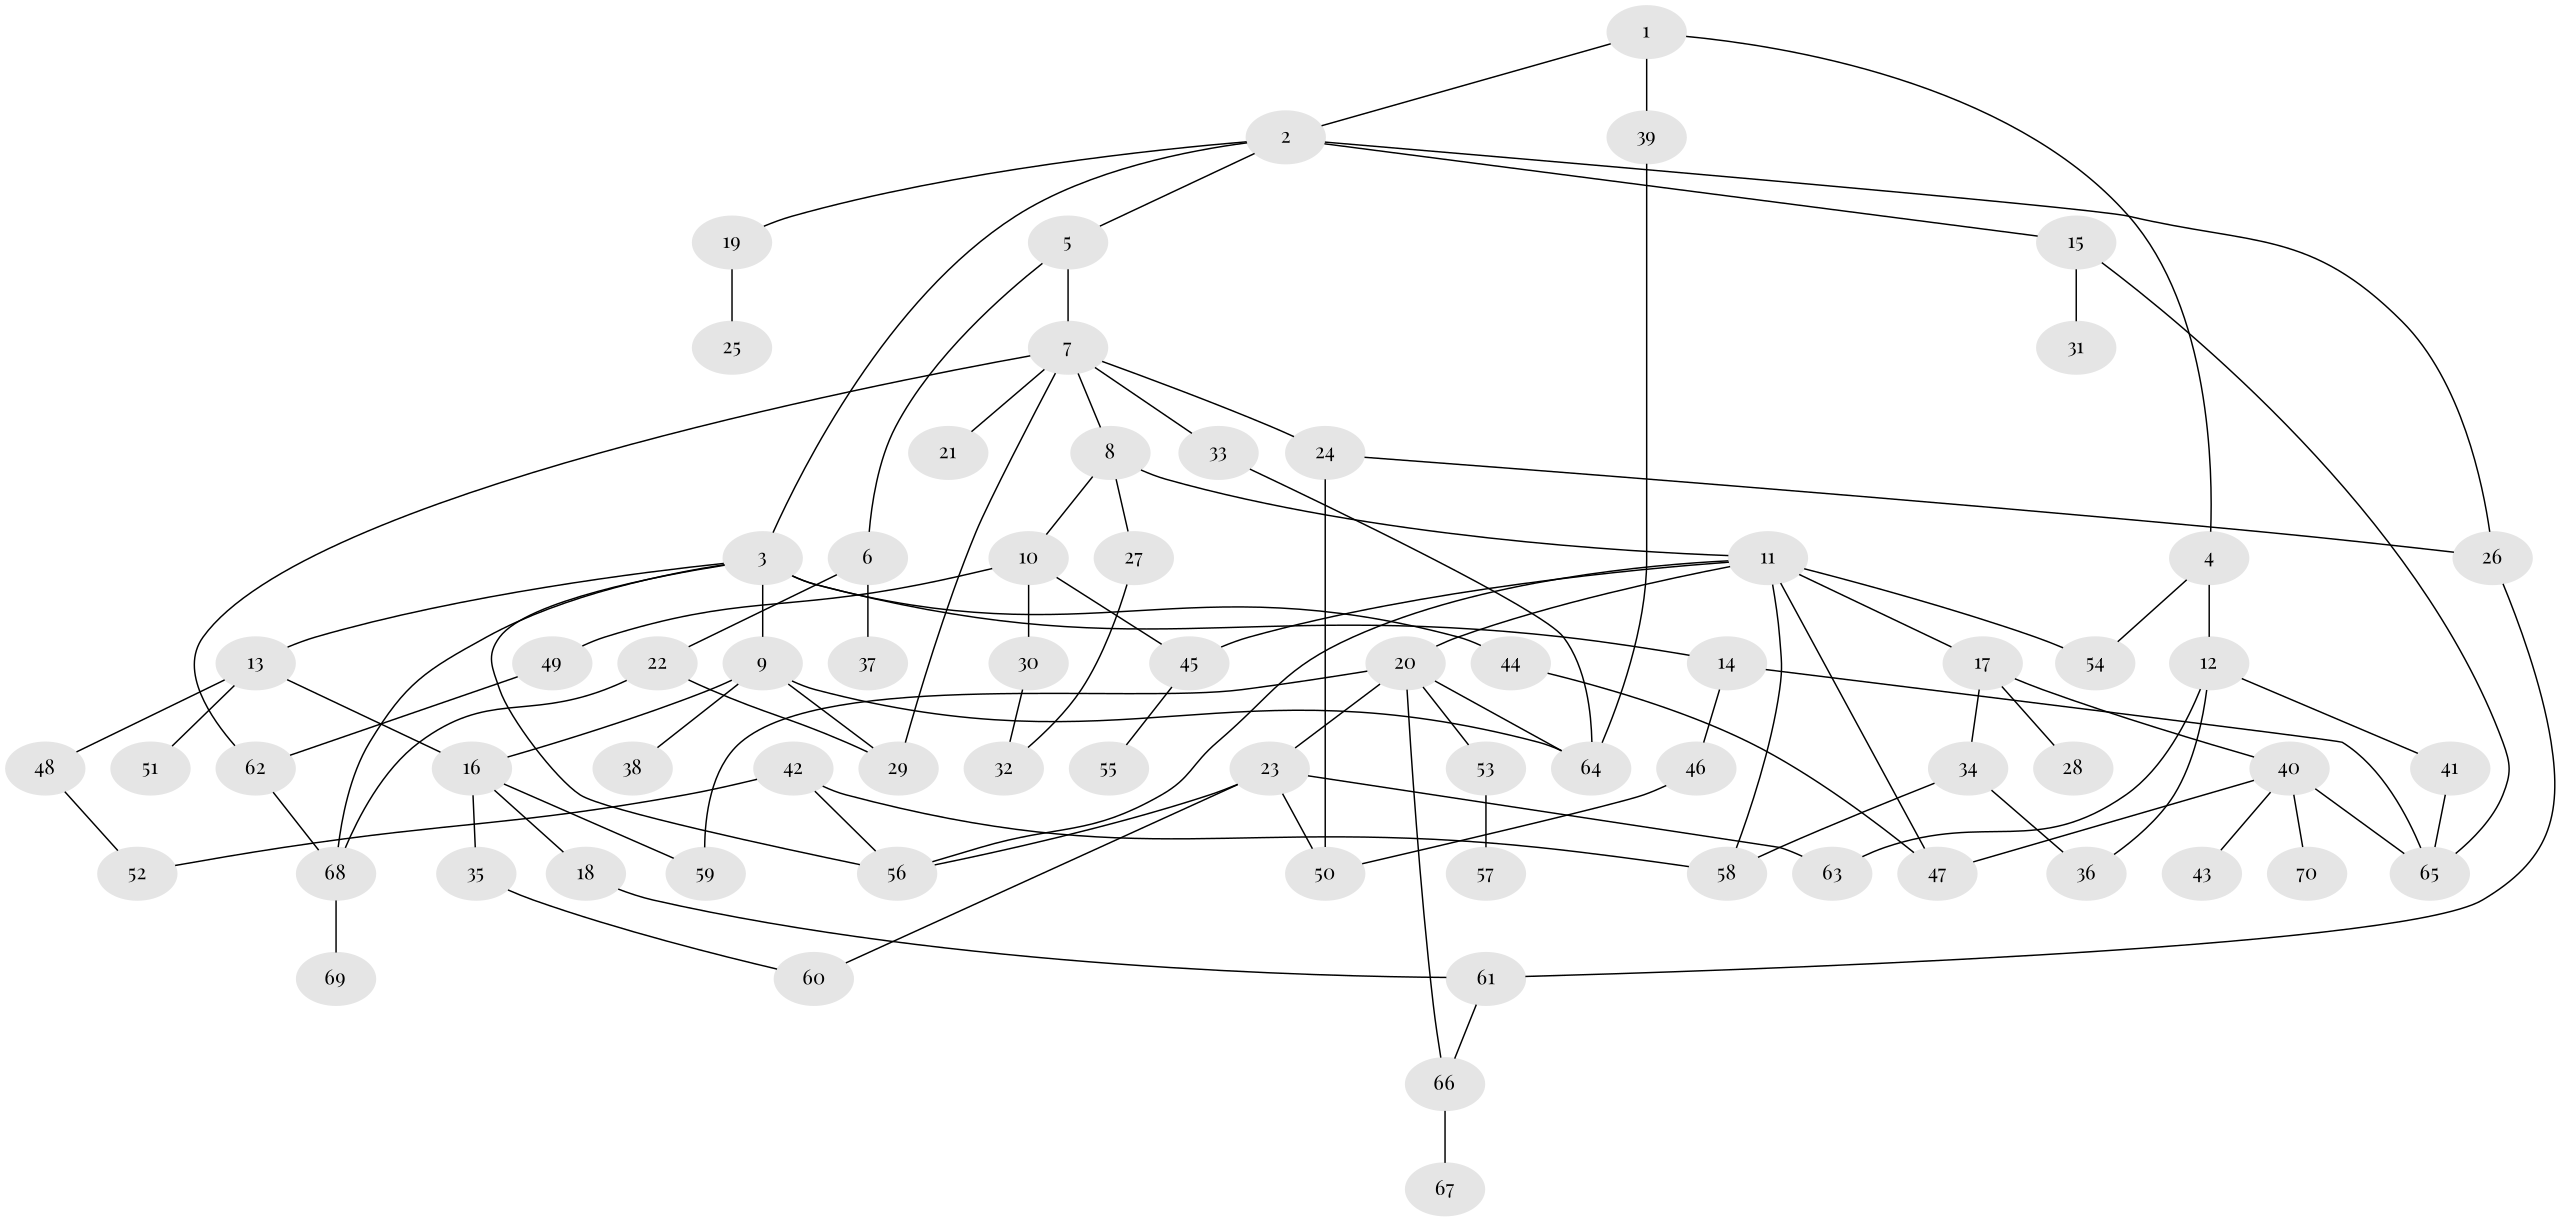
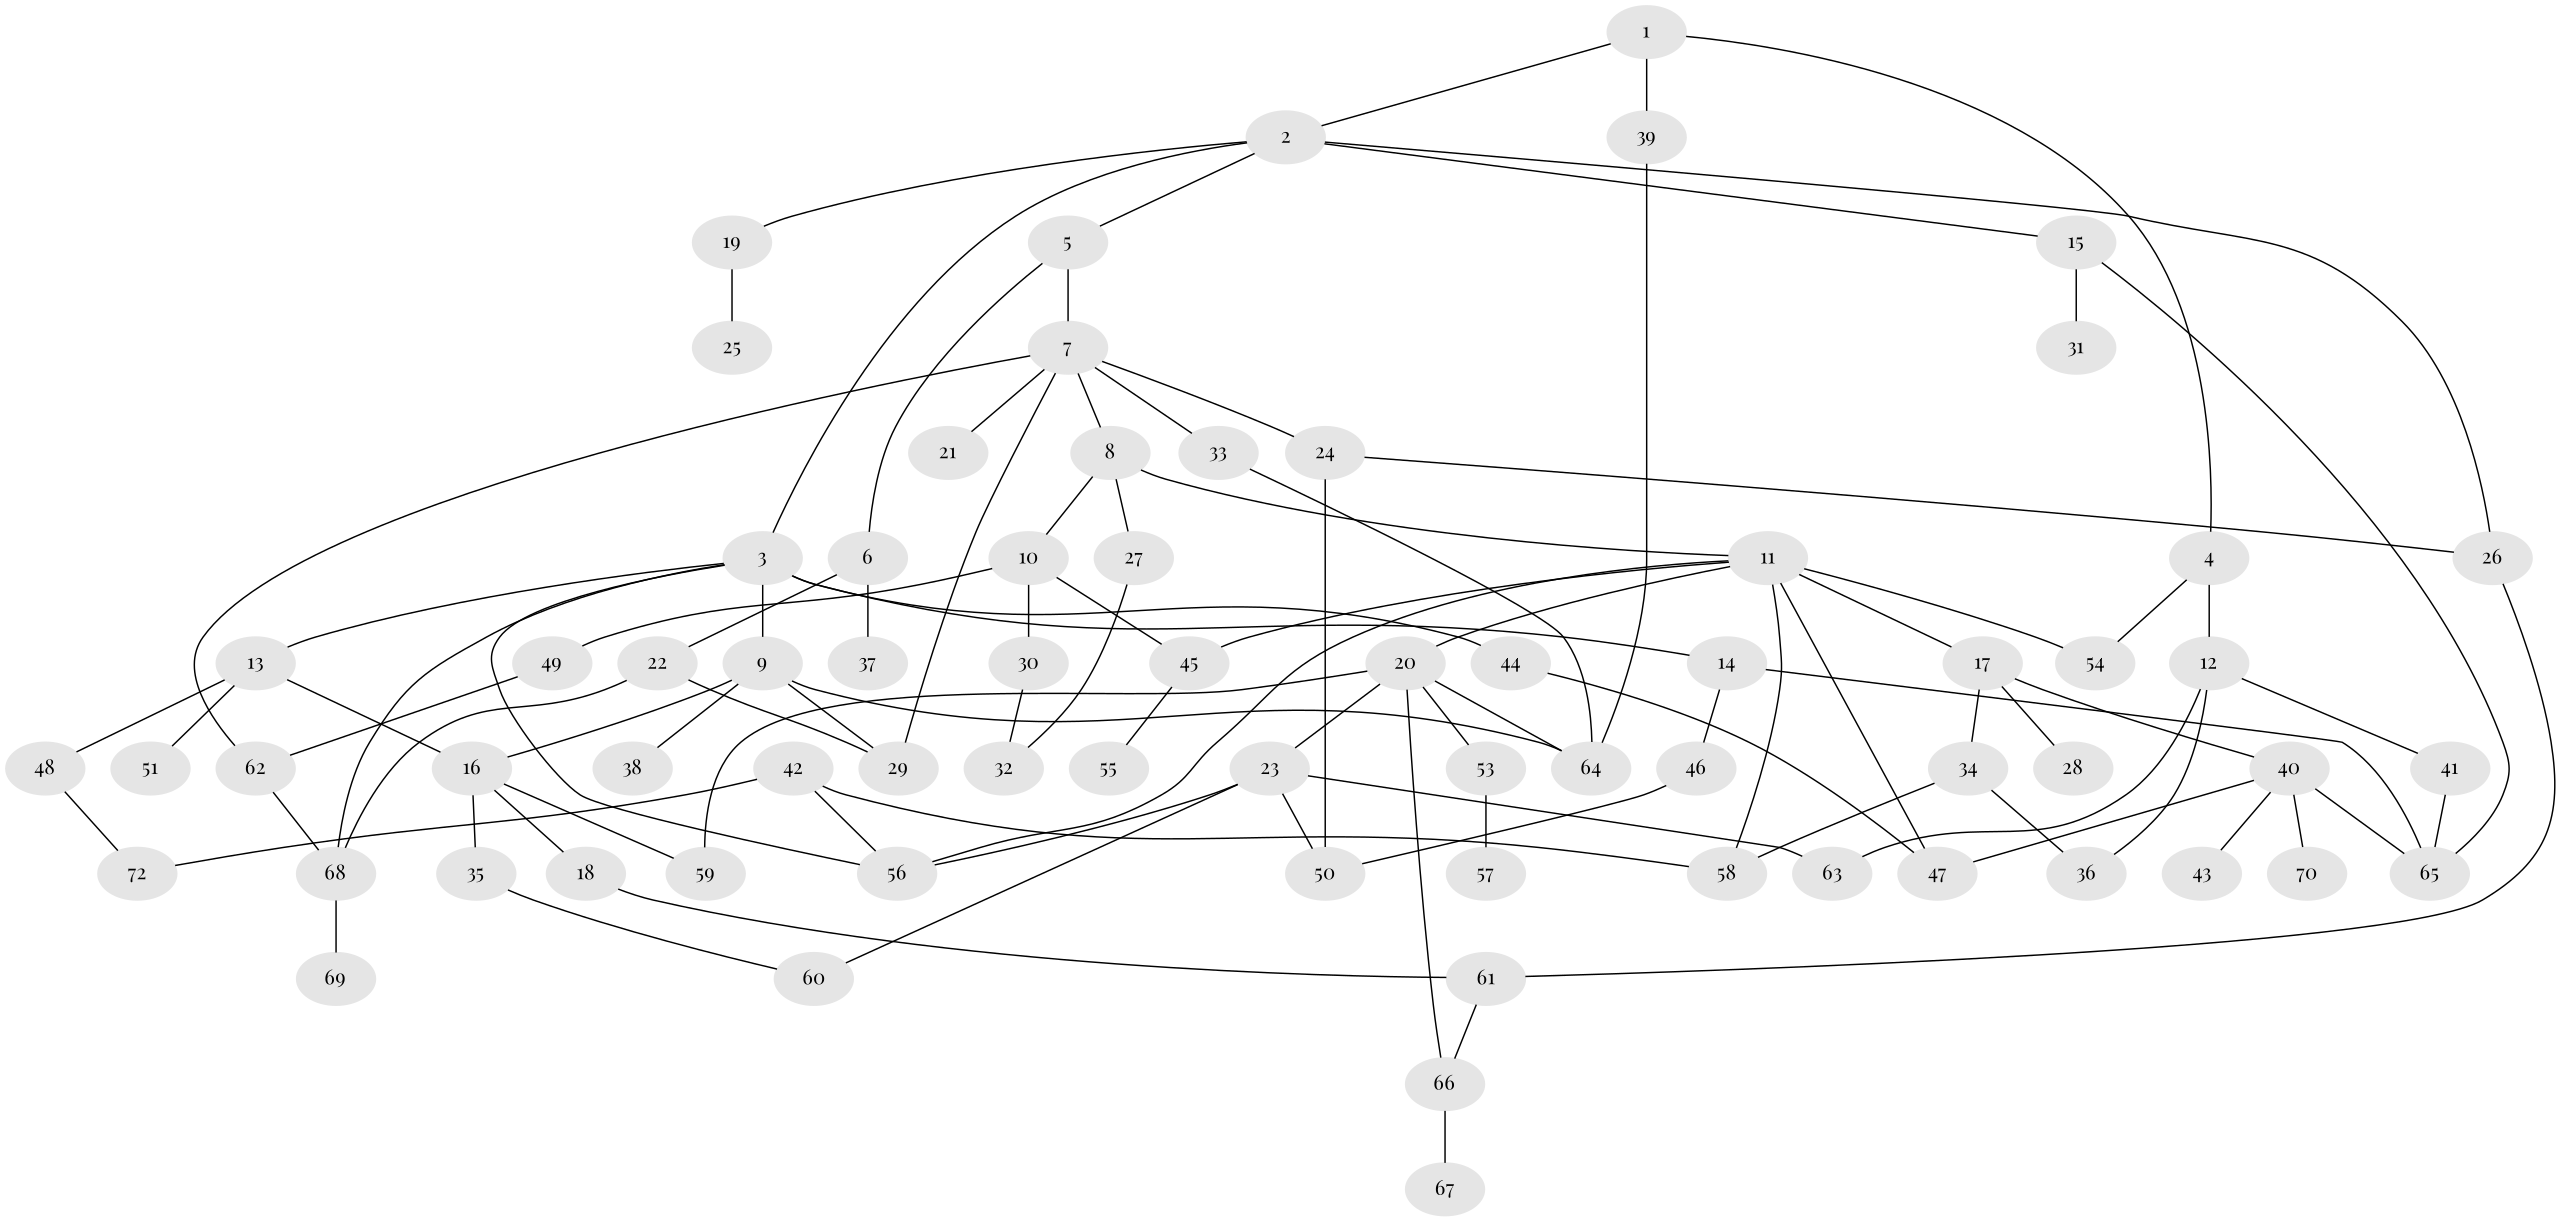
(137, 874) -> (137, 874)
